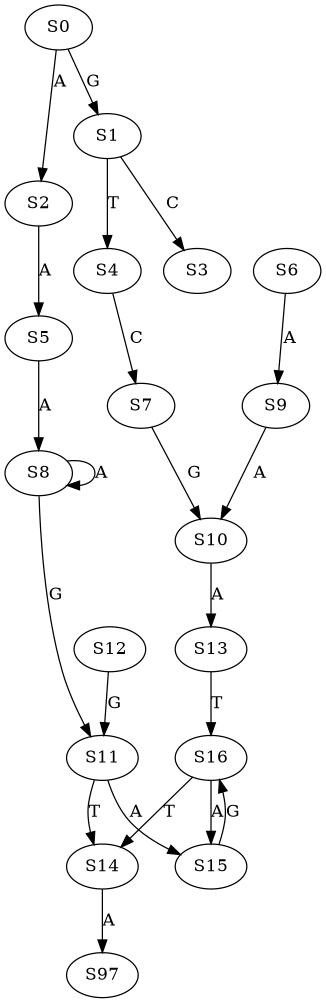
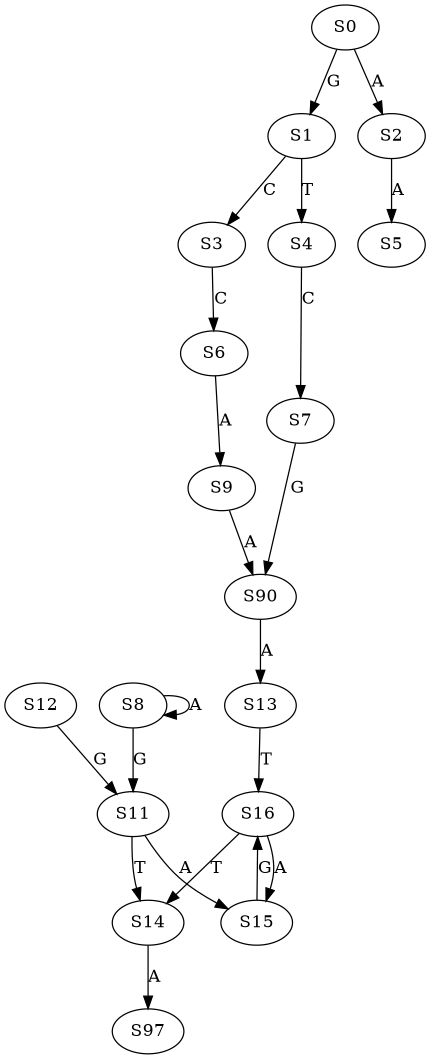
none -> (213, 293)
(39, 399) -> none
(211, 541) -> (260, 597)
